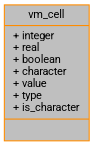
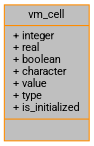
(47, 108) -> (47, 108)
